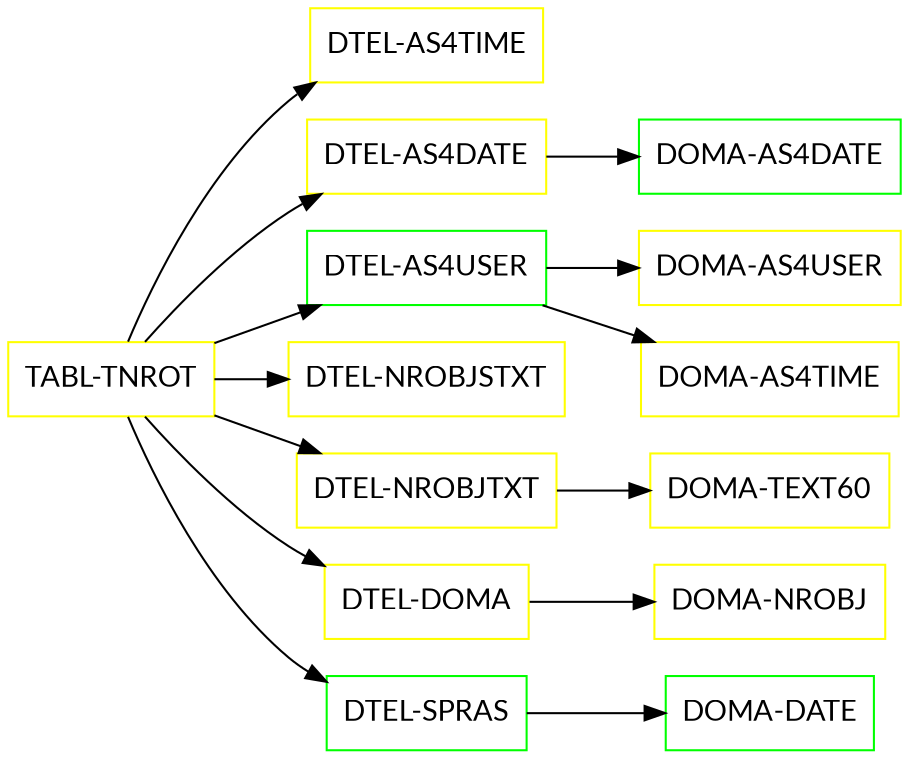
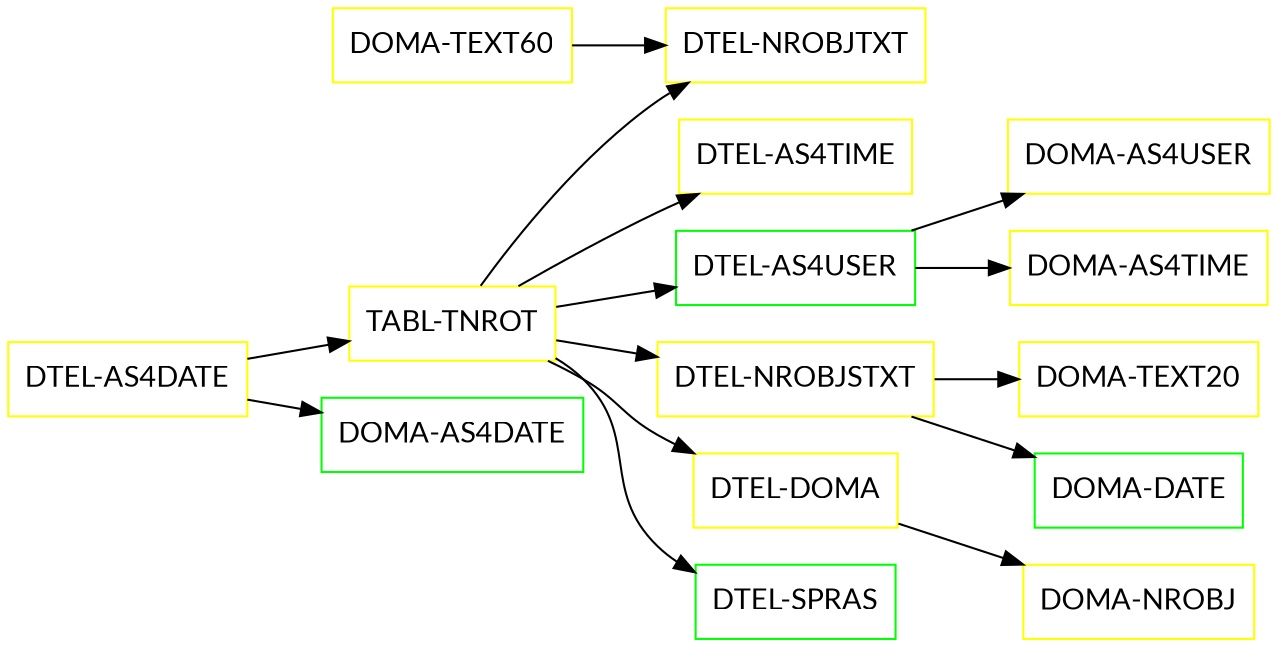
(219, 267) -> (288, 352)
none -> (1139, 379)
(593, 491) -> (608, 45)
(585, 713) -> (963, 433)
